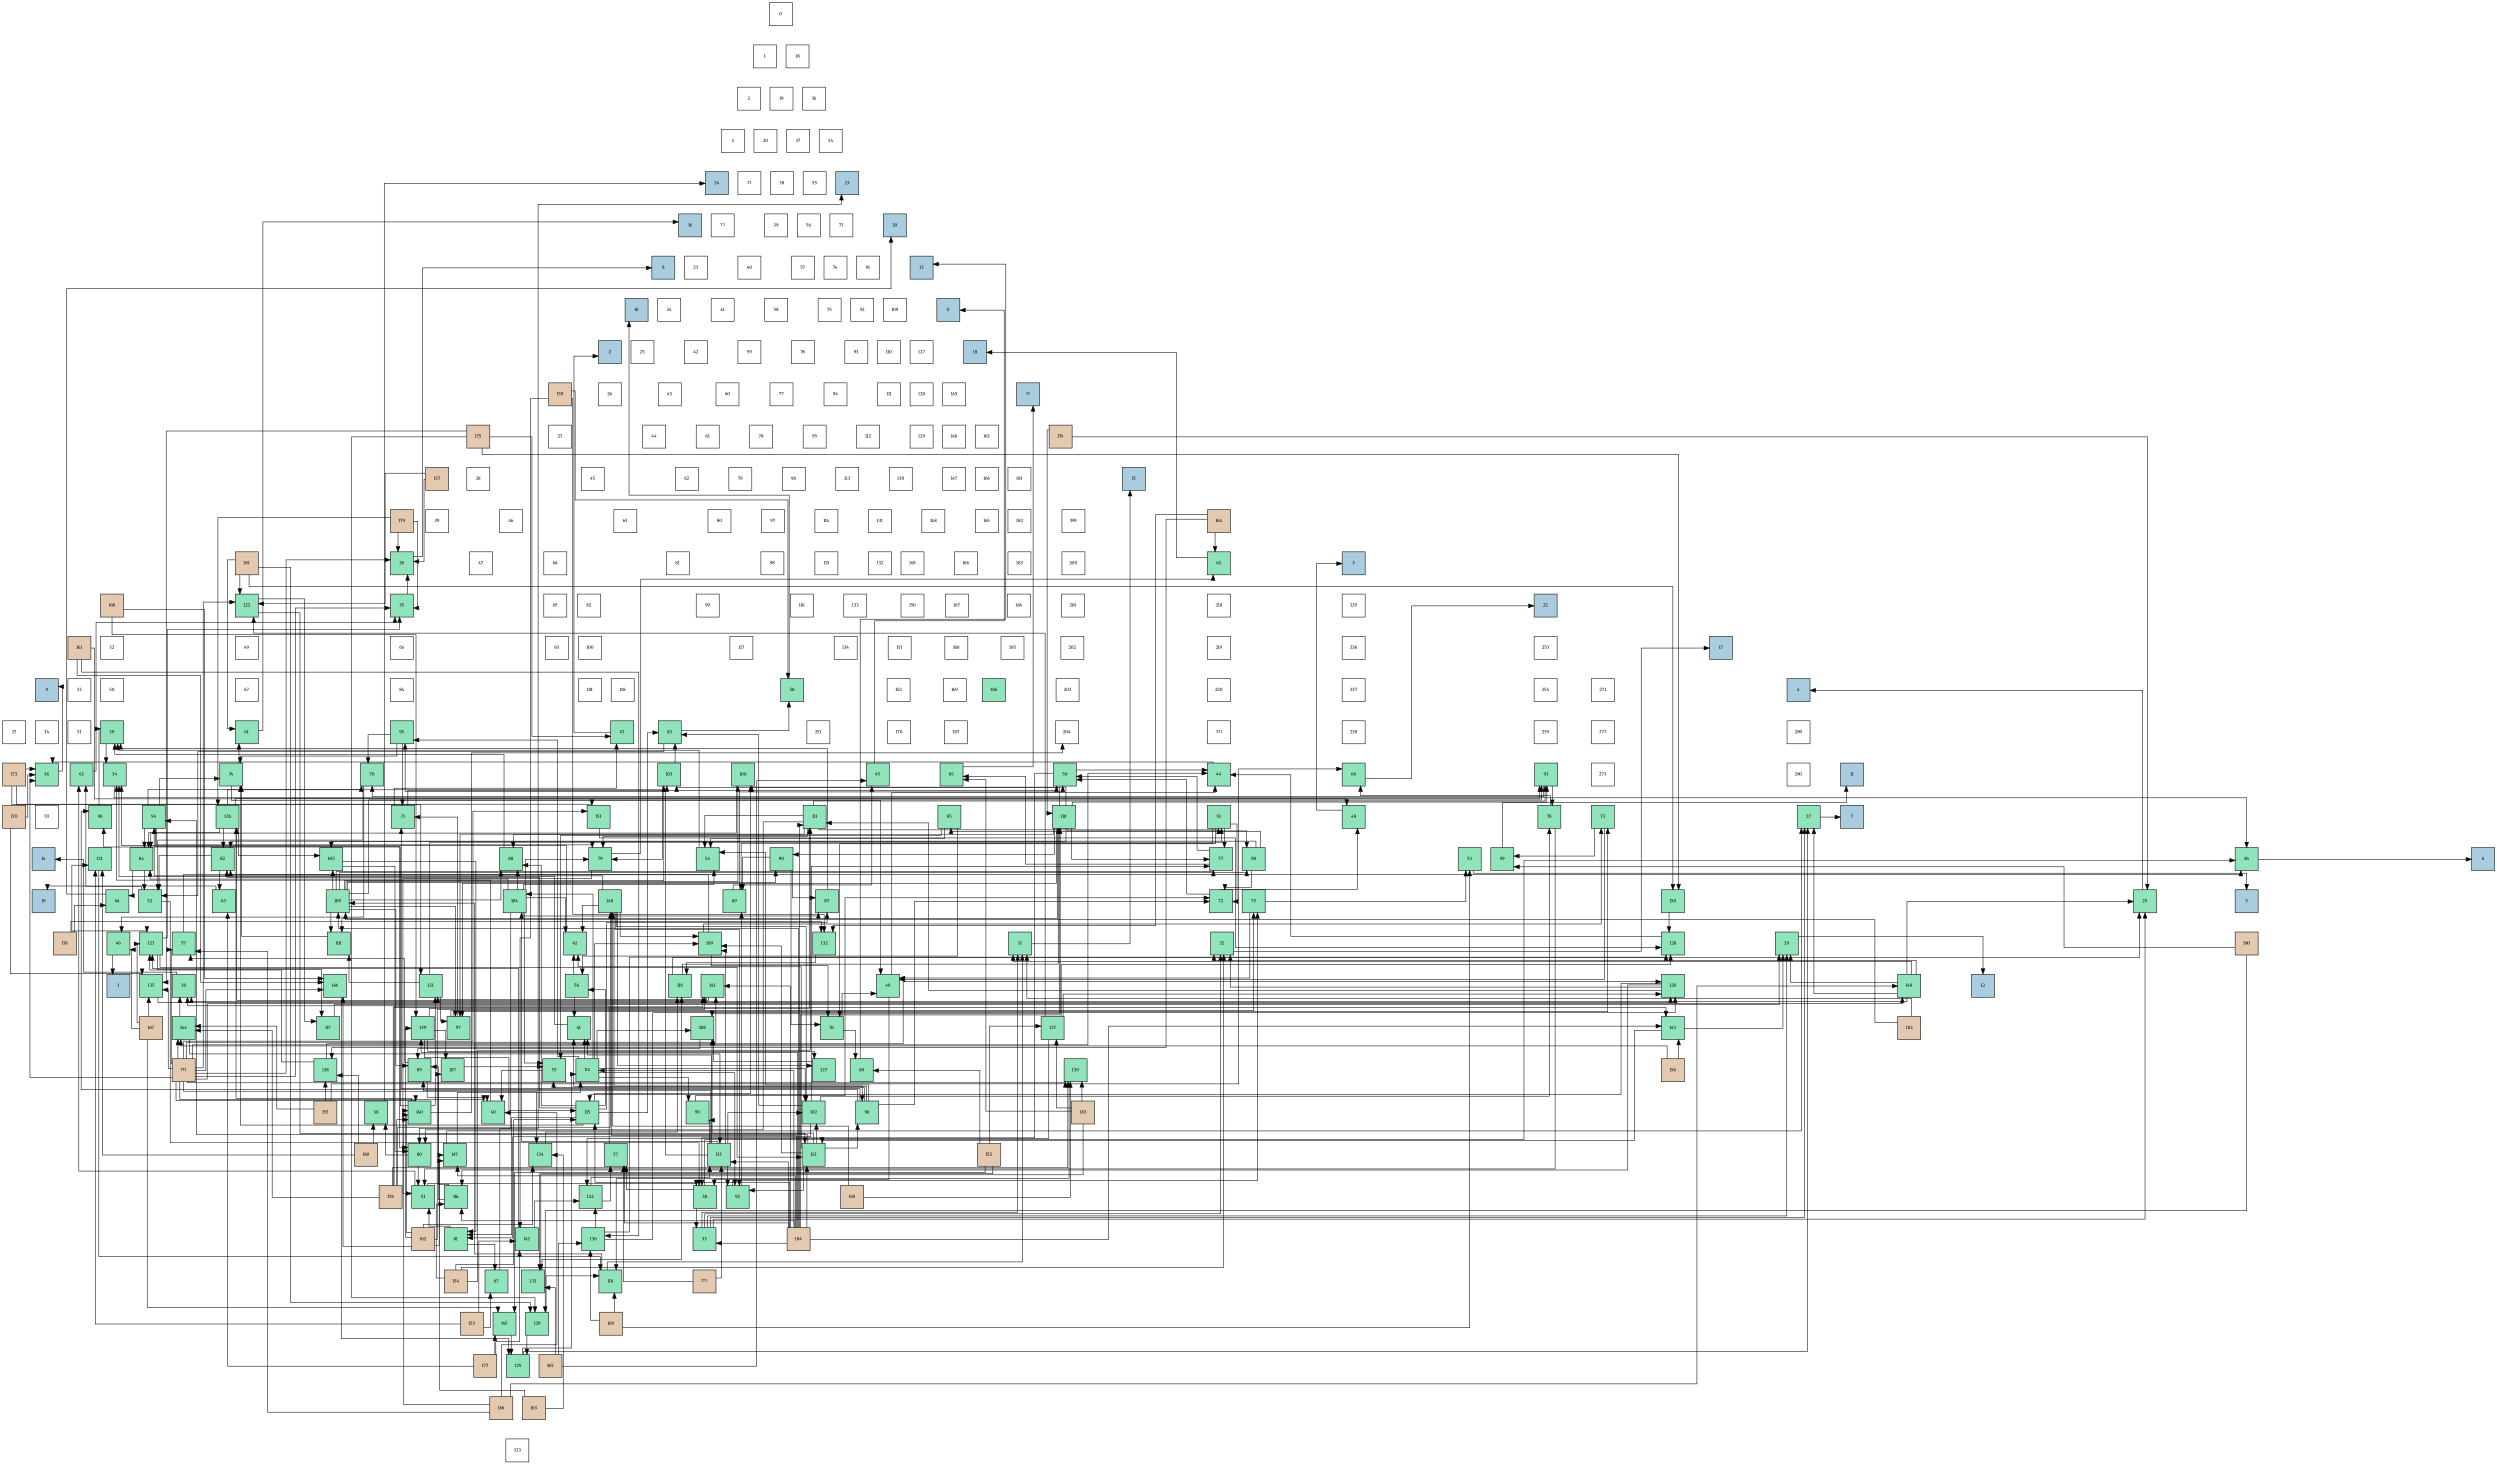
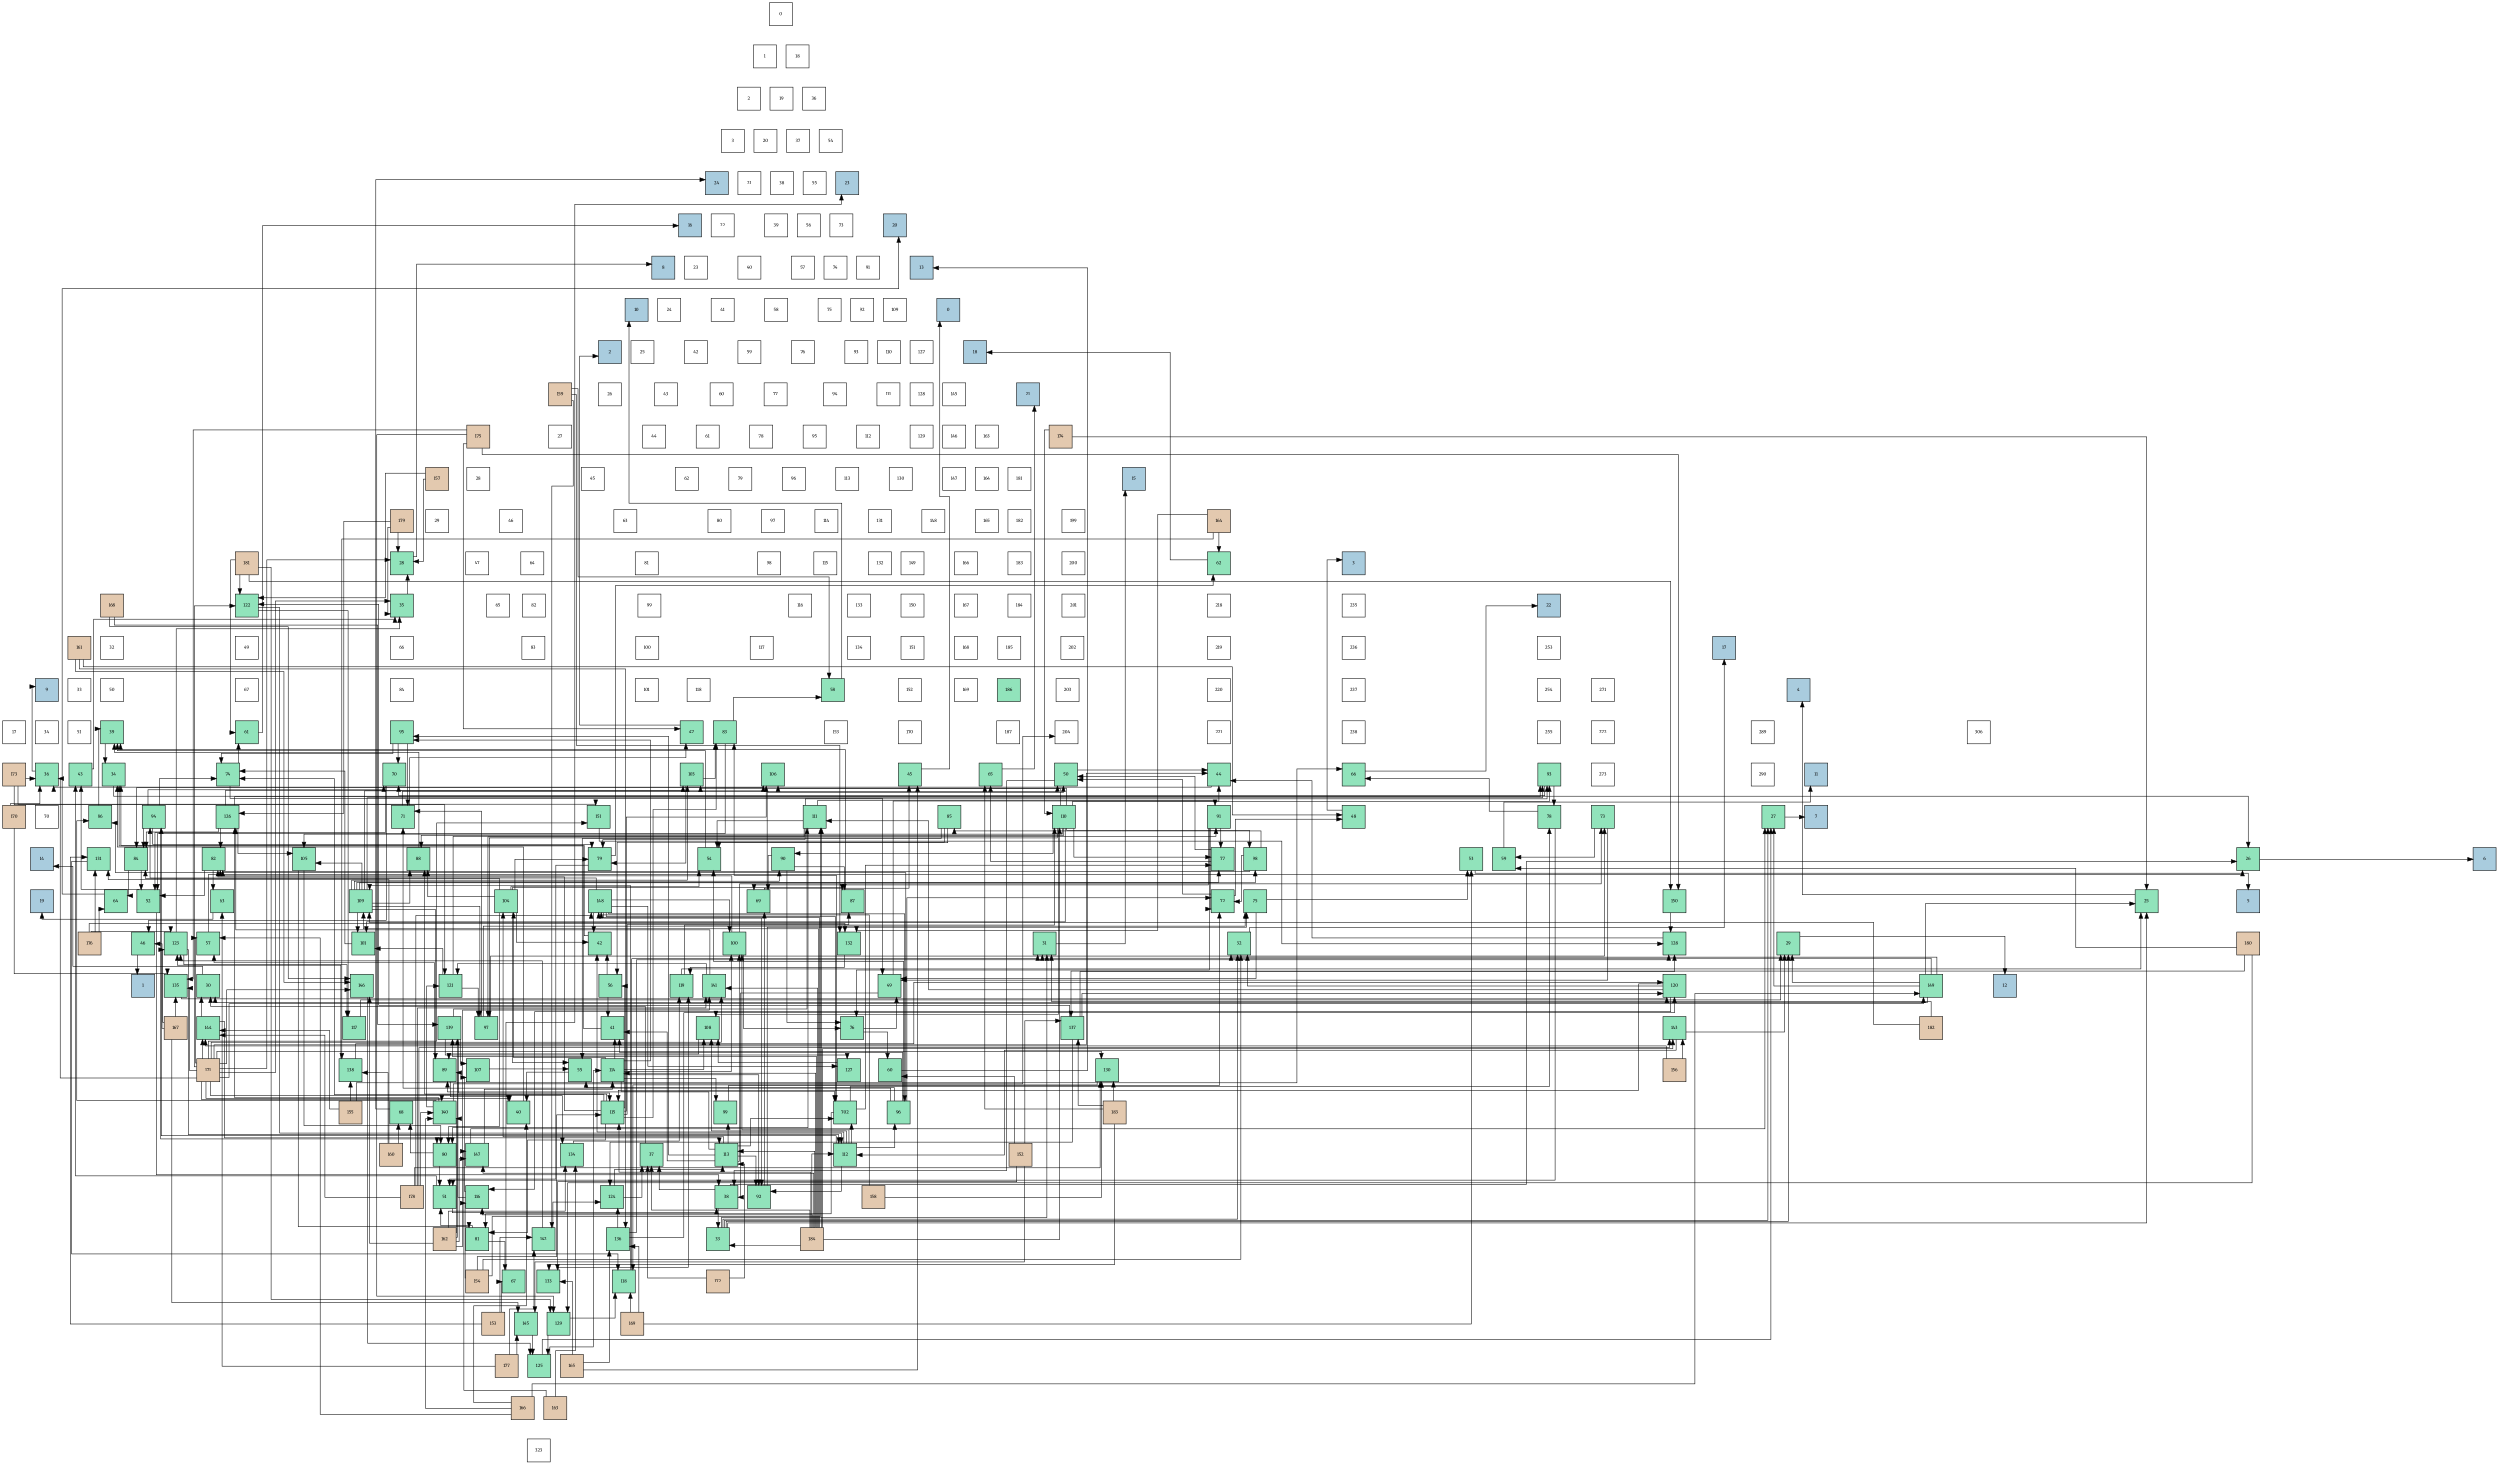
none -> (1979, 732)
none -> (1646, 971)
(814, 1112) -> (845, 1112)
